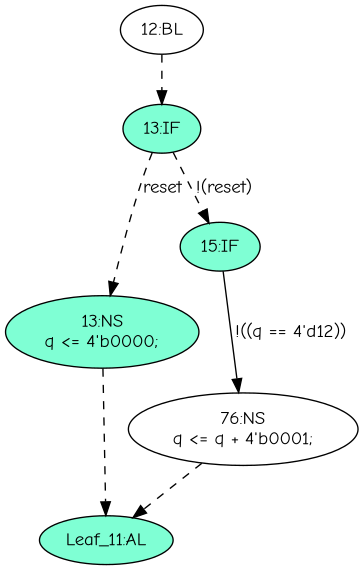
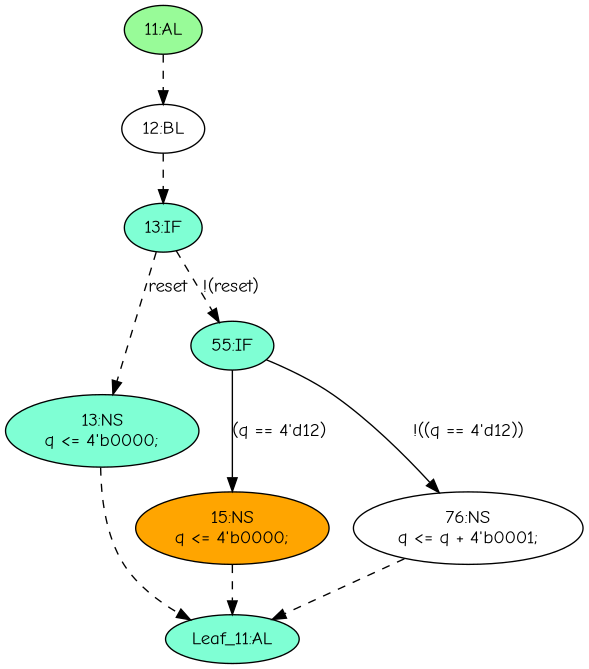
none -> (163, 30)
(220, 247) -> (232, 346)
none -> (232, 528)
